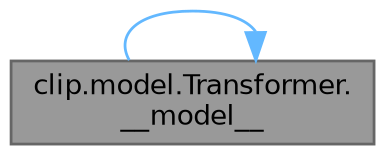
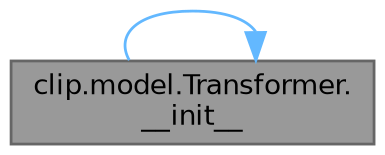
(193, 103) -> (193, 103)
